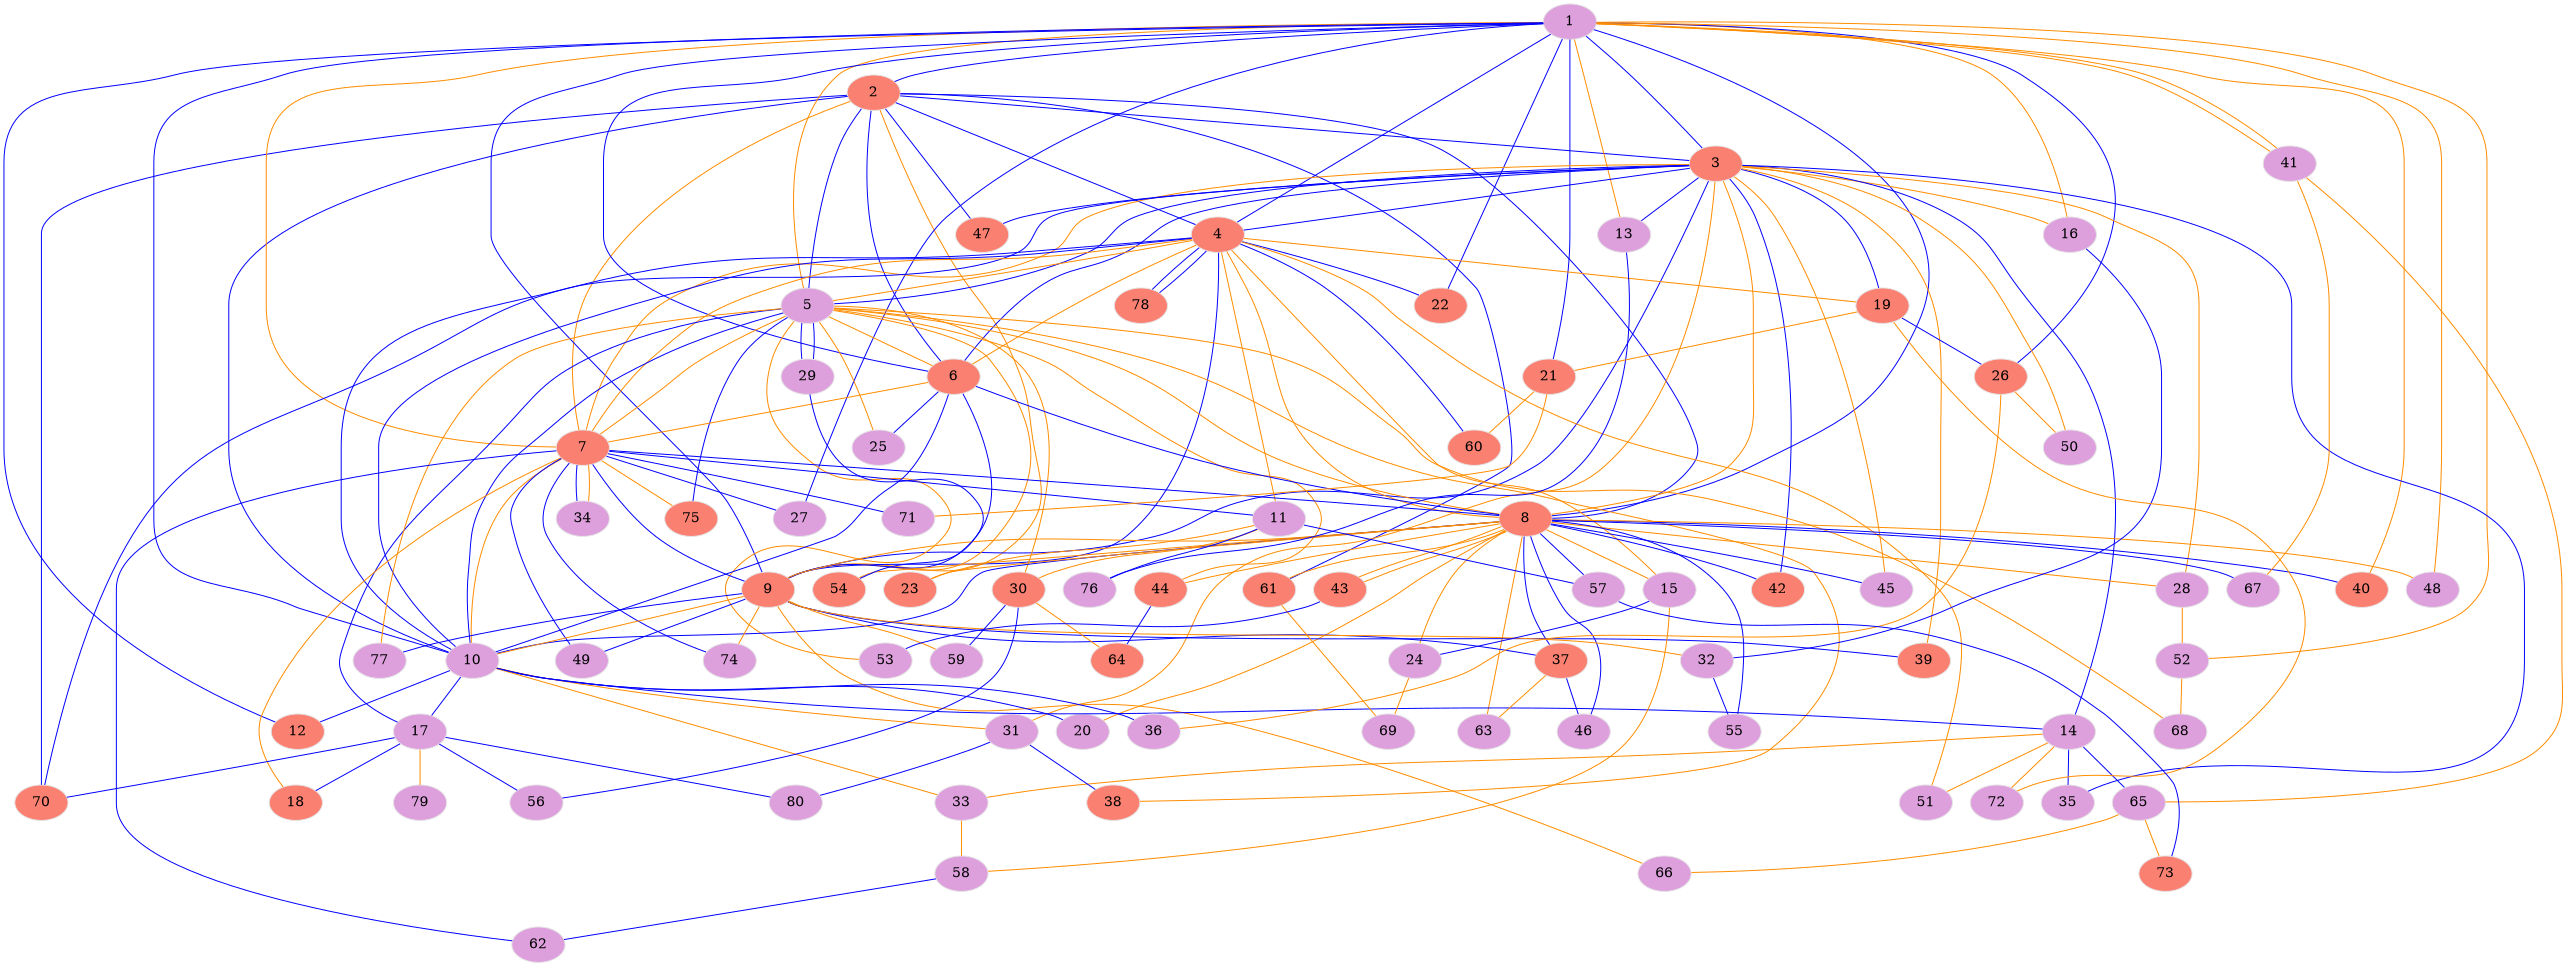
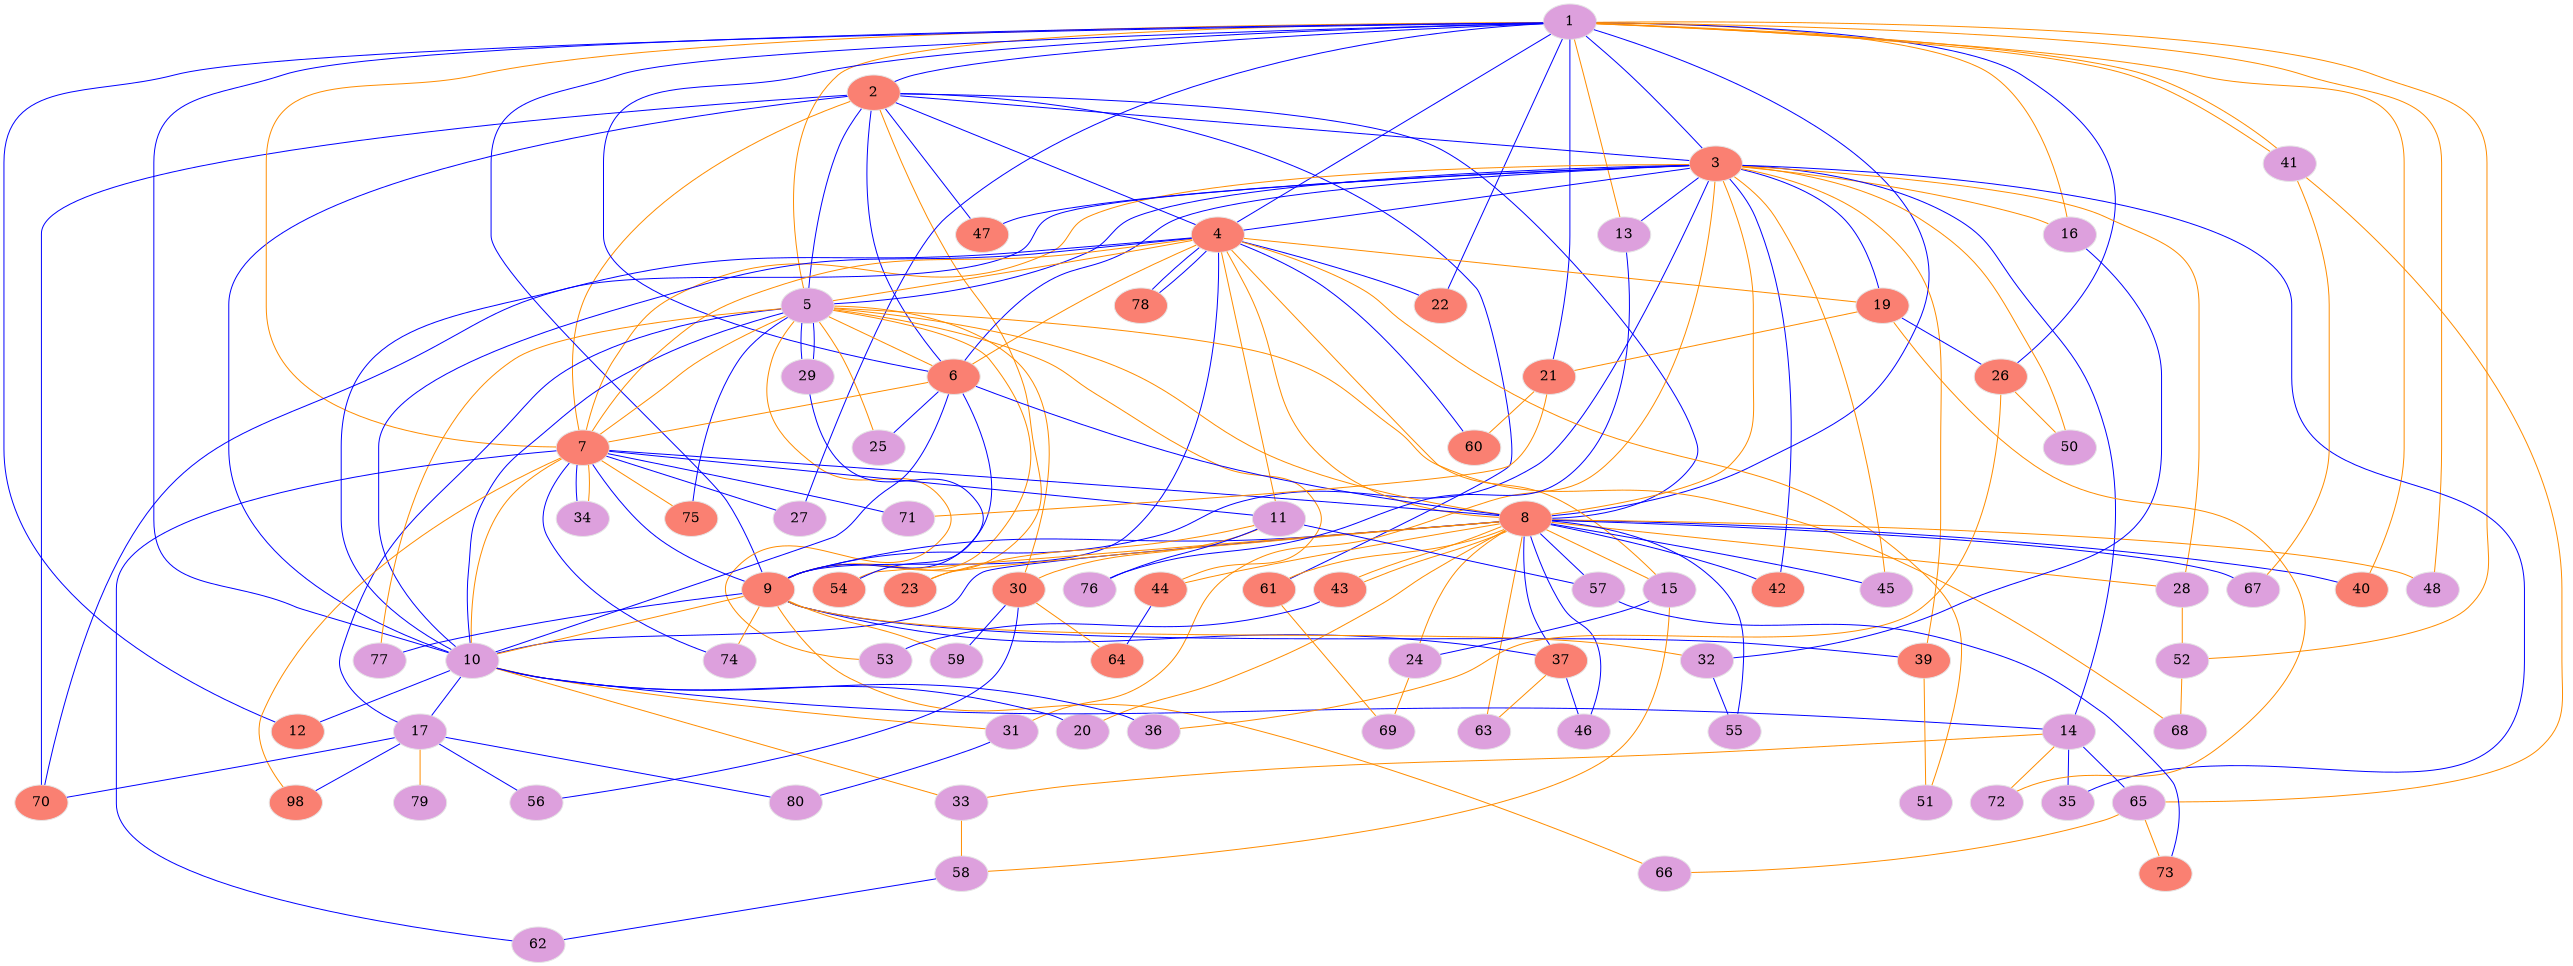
(1106, 540) -> (1106, 540)
(582, 661) -> none
(1997, 767) -> (1925, 732)
(296, 803) -> (296, 803)
(1113, 803) -> none
